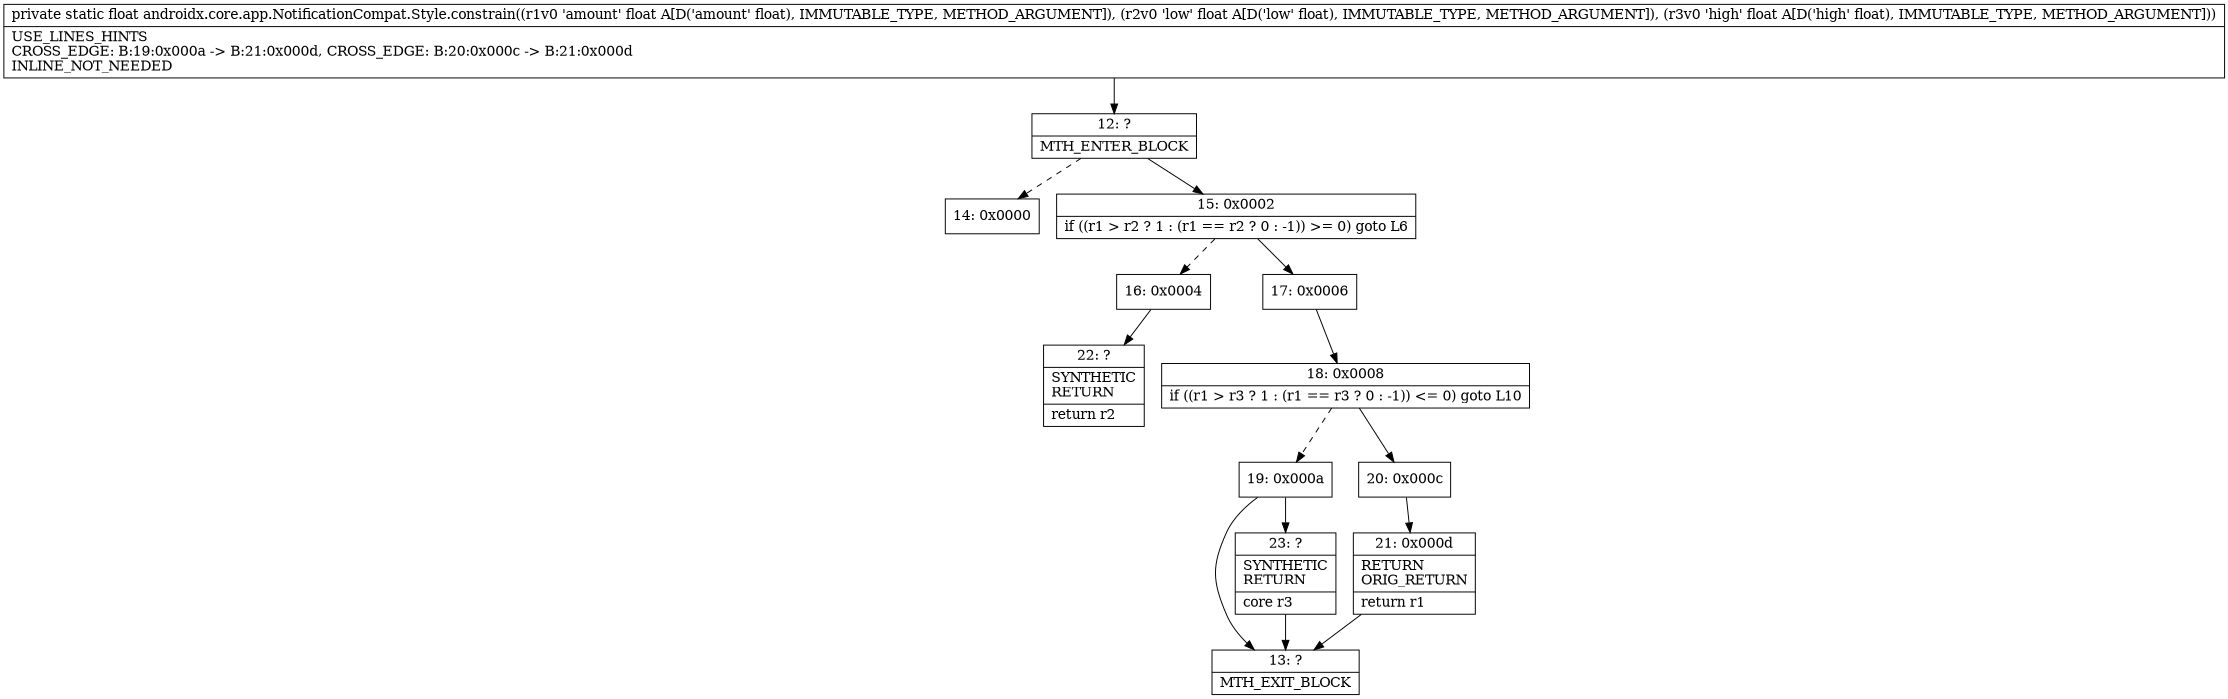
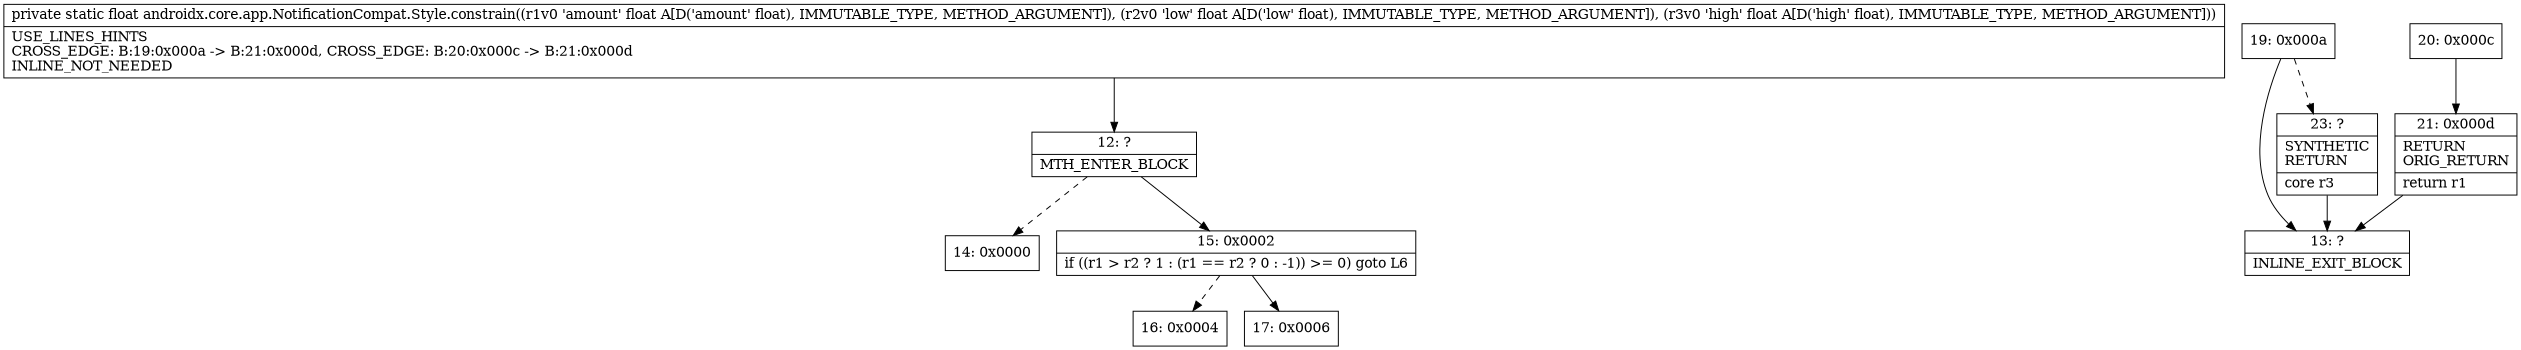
(1094, 386) -> none
(1346, 386) -> none
(1286, 510) -> (2302, 82)
(1286, 683) -> (2327, 264)
